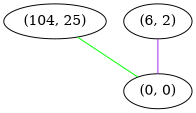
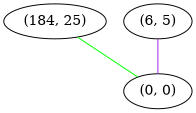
(55, 21) -> (55, 21)
(158, 21) -> (158, 21)
